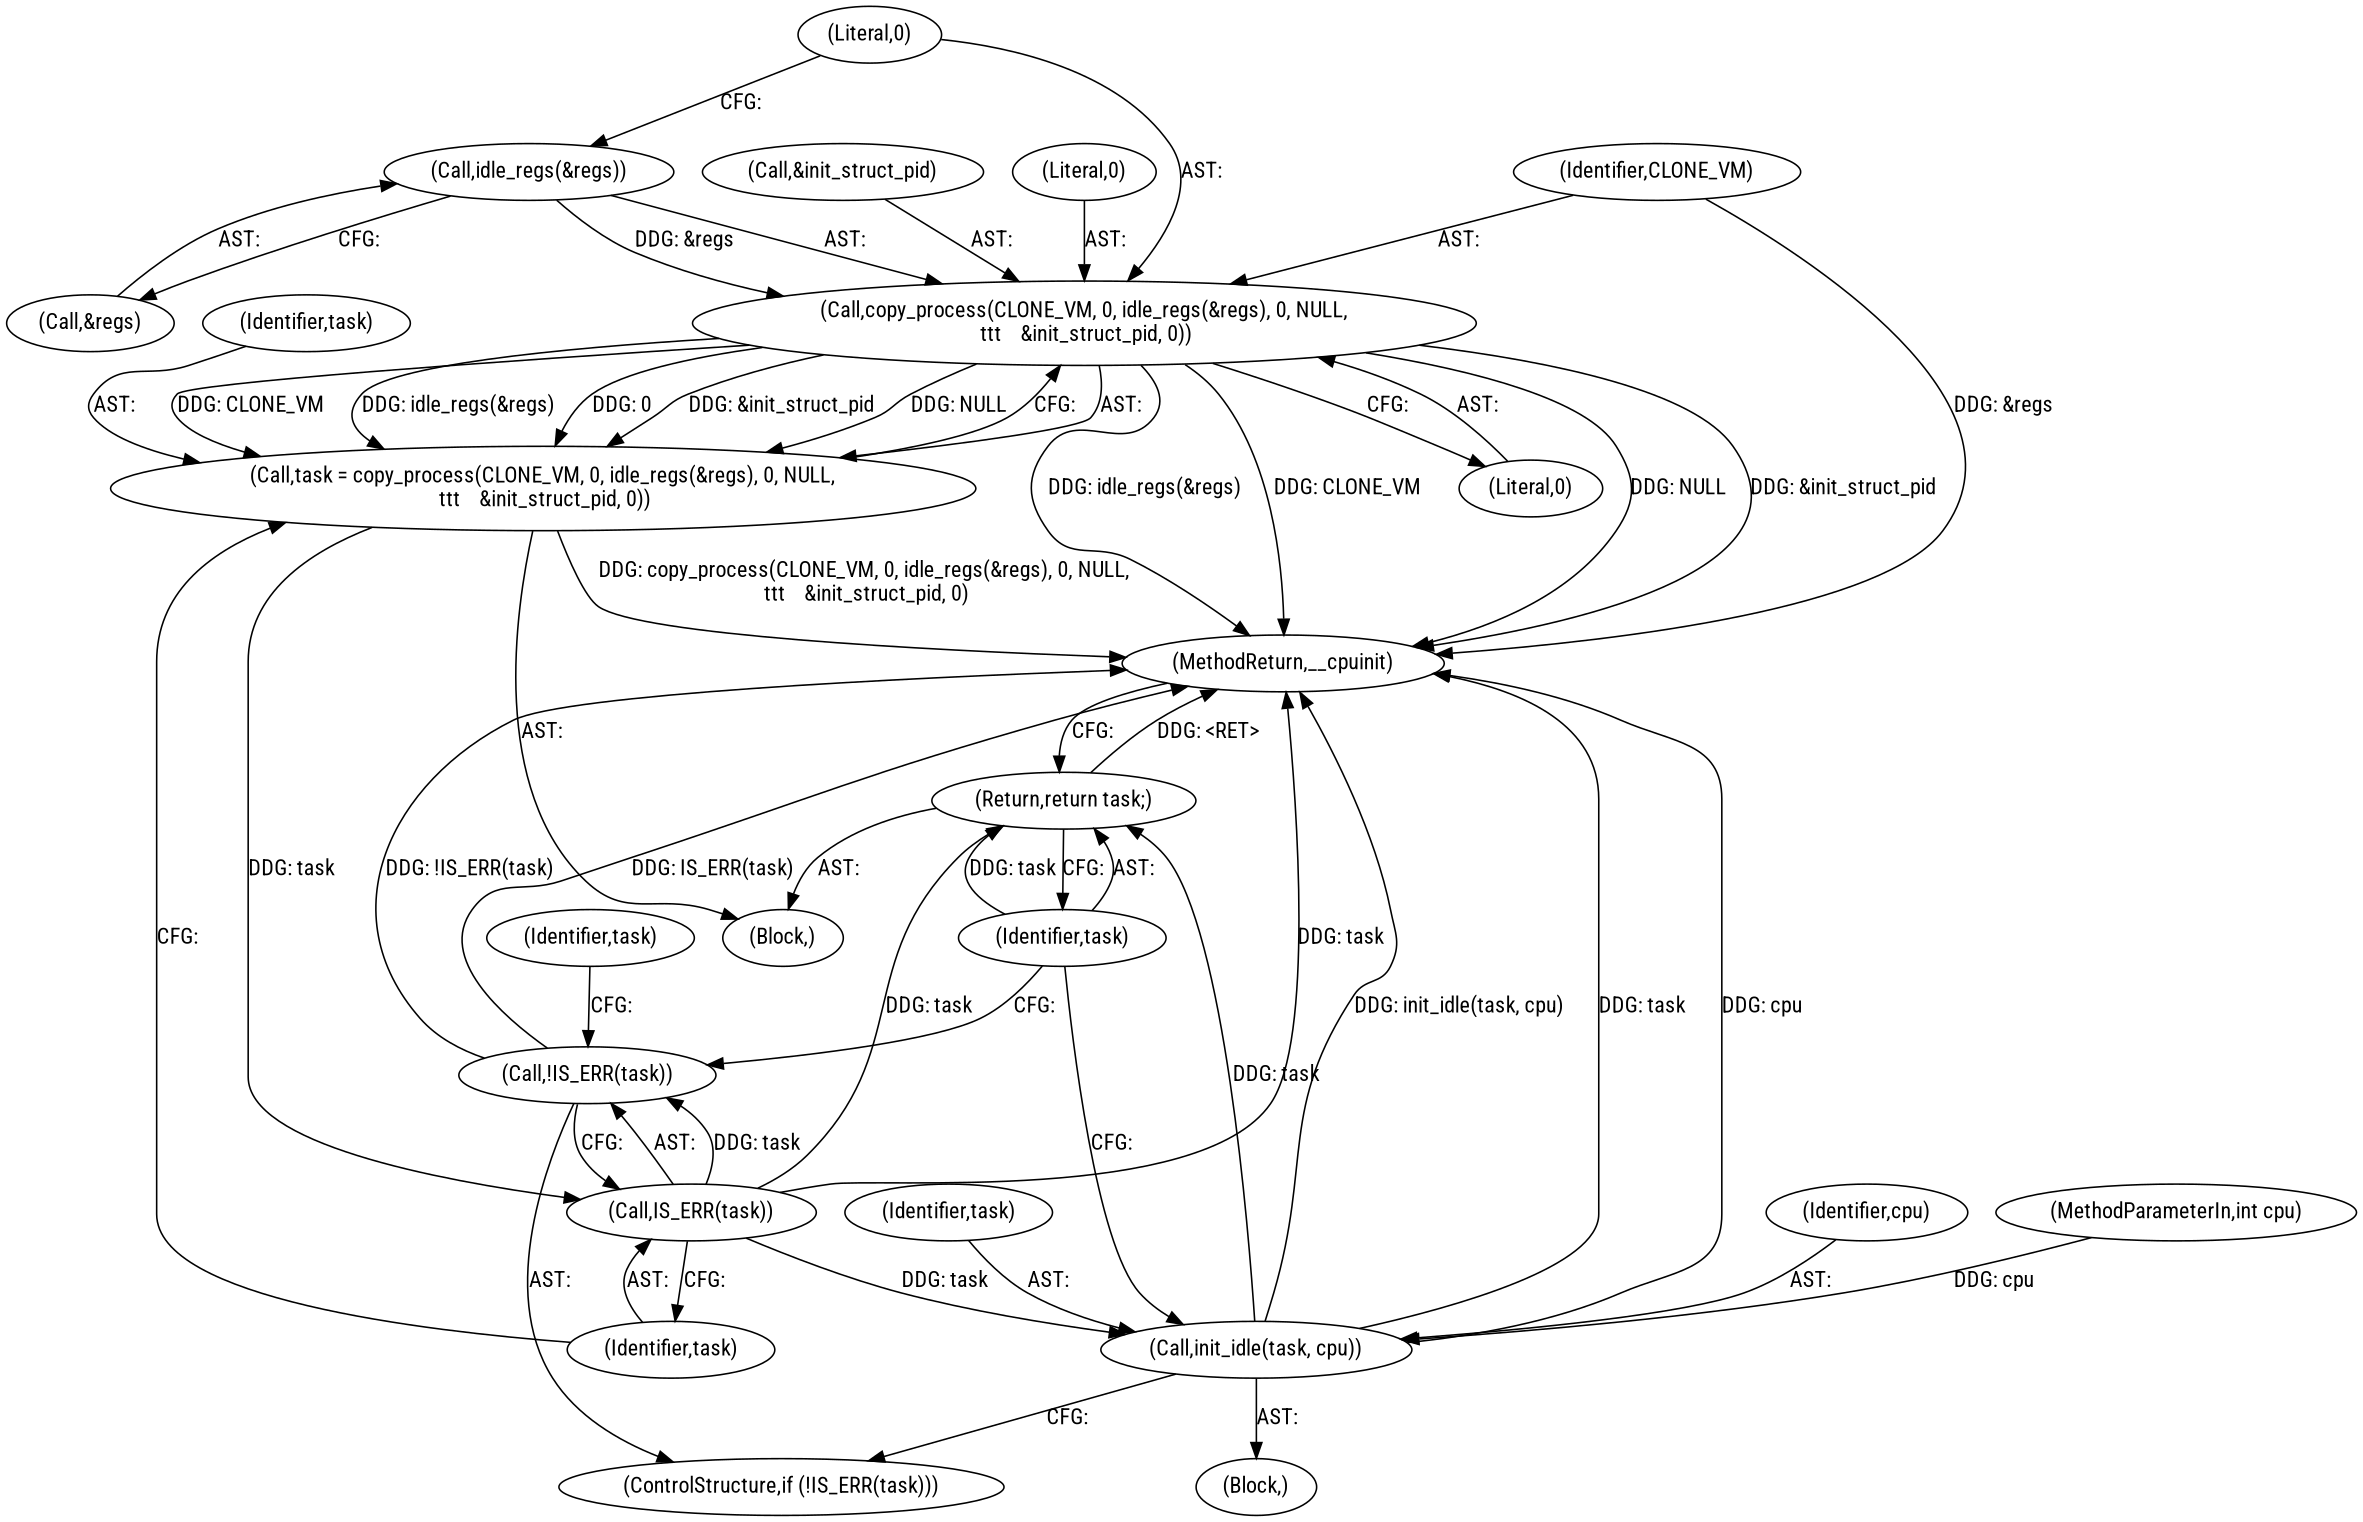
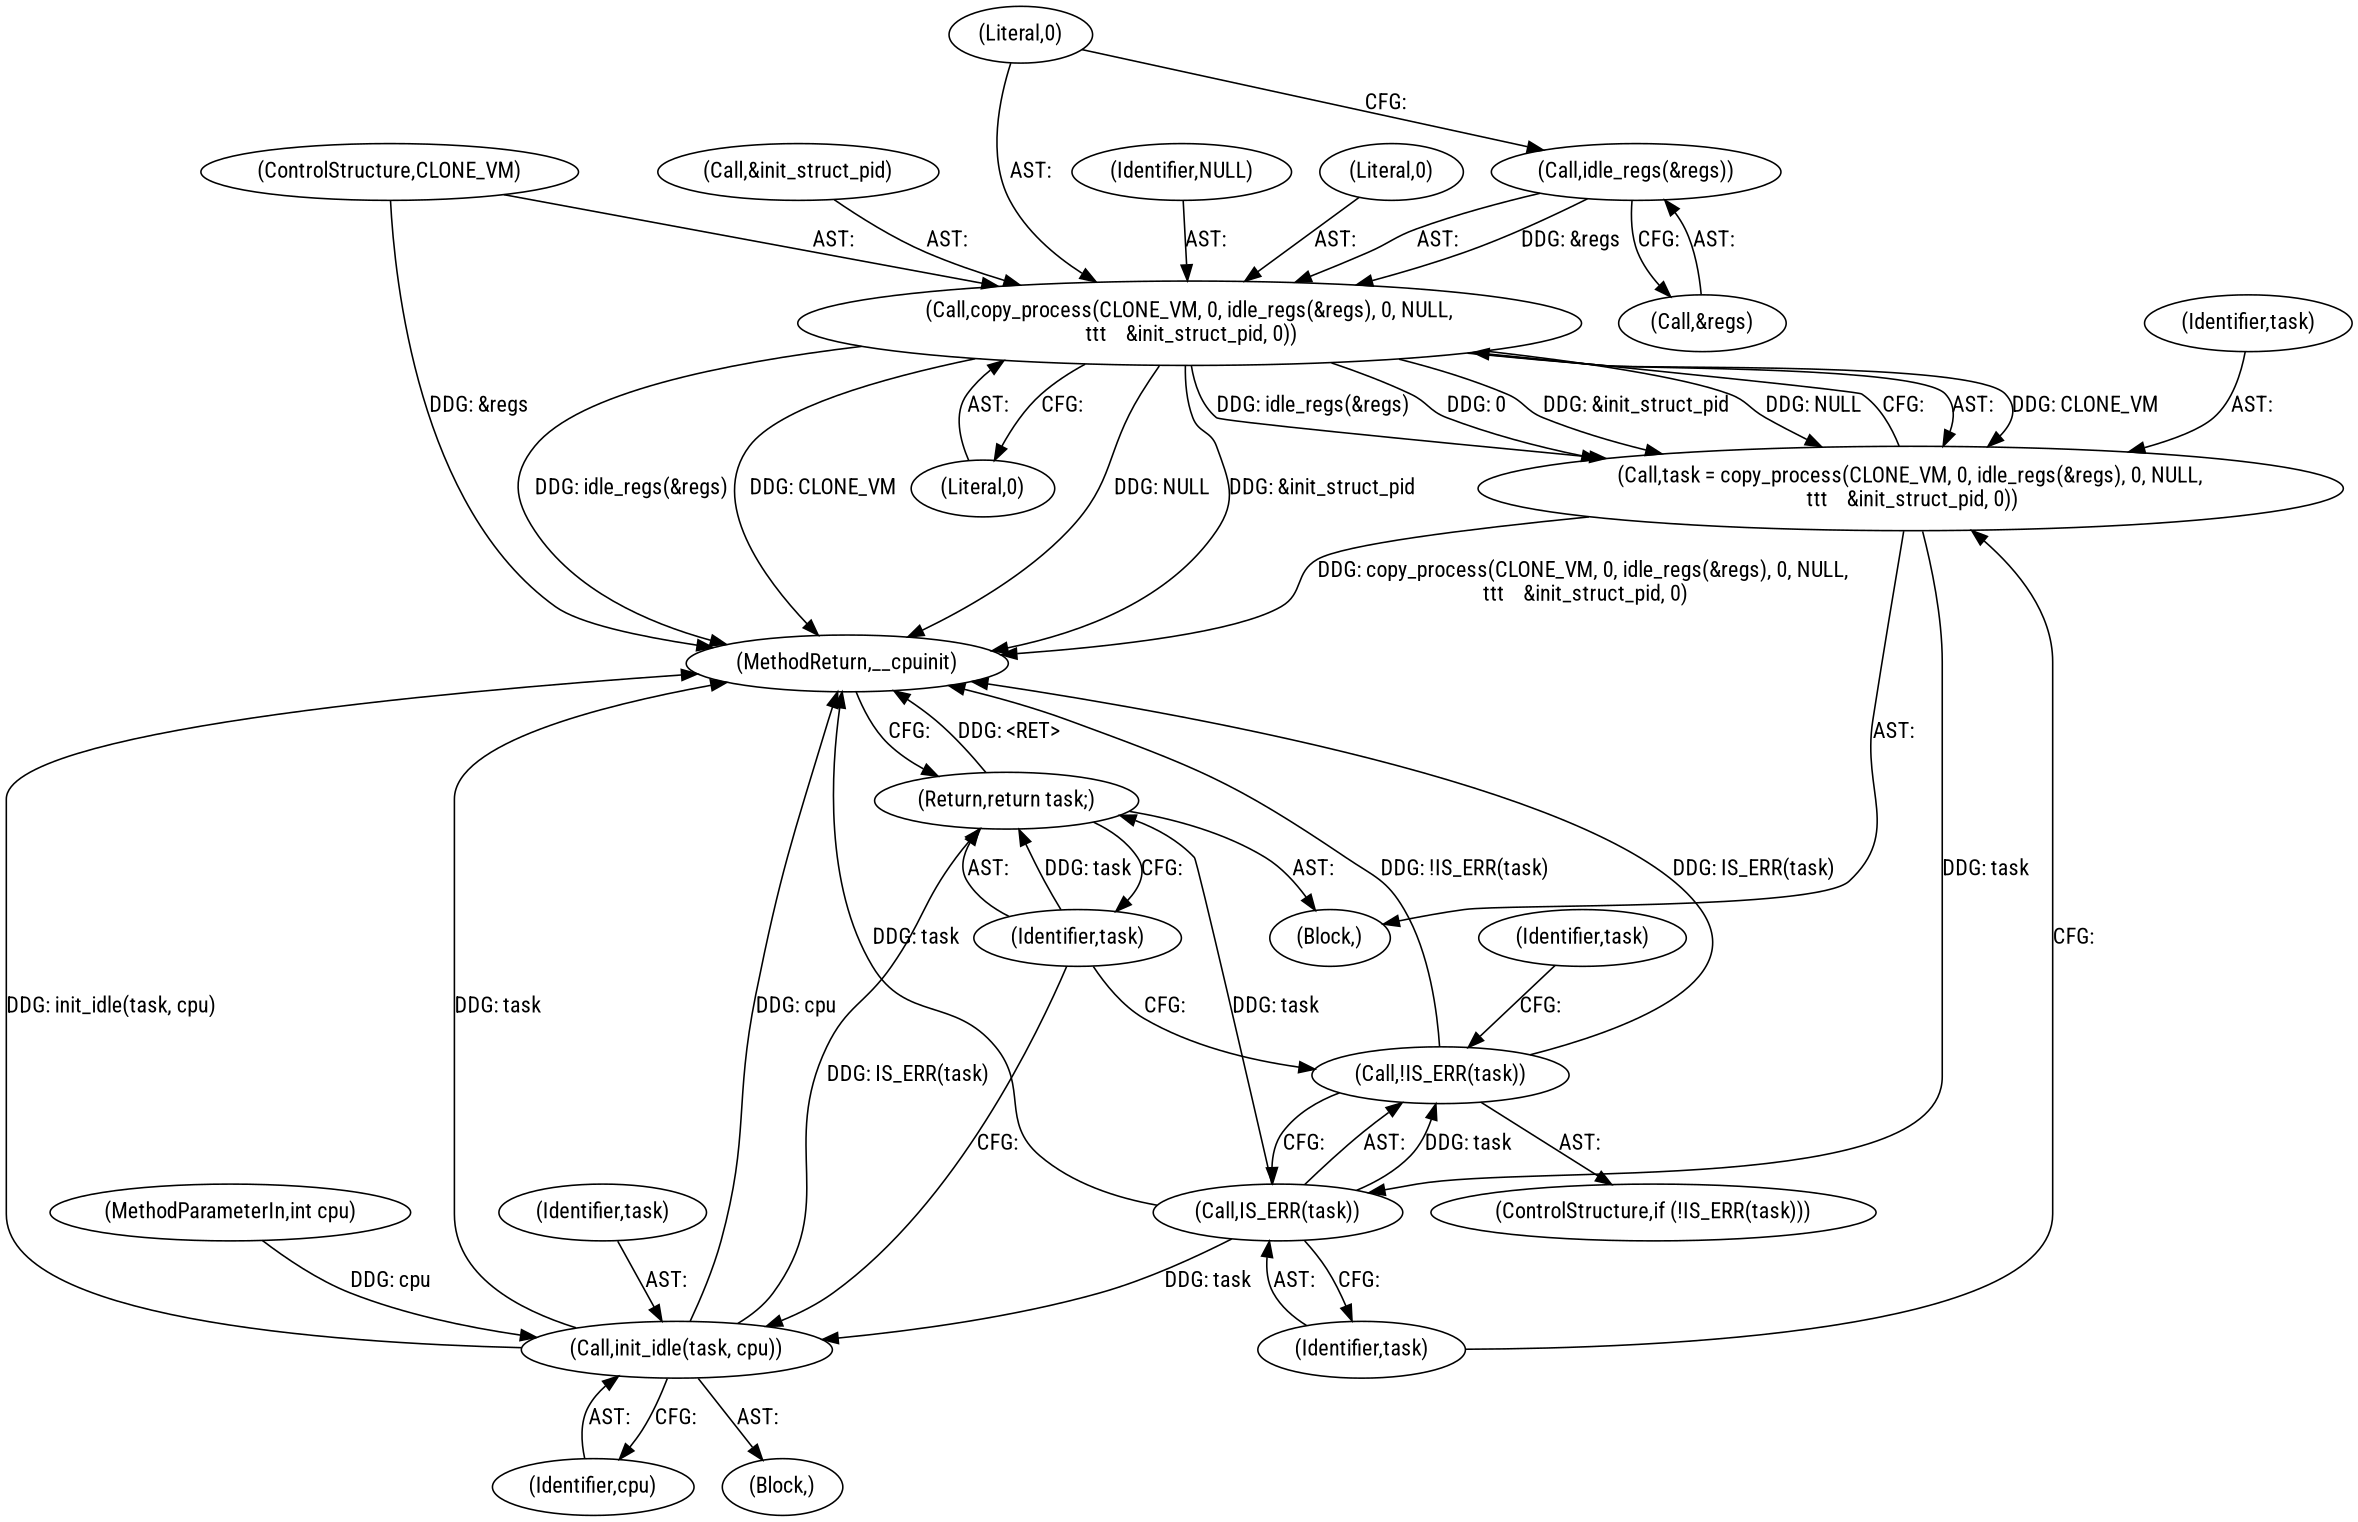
none -> (1182, 172)
(1657, 172) -> (390, 172)
(1276, 1075) -> (908, 1075)
(1030, 1415) -> (651, 1414)
